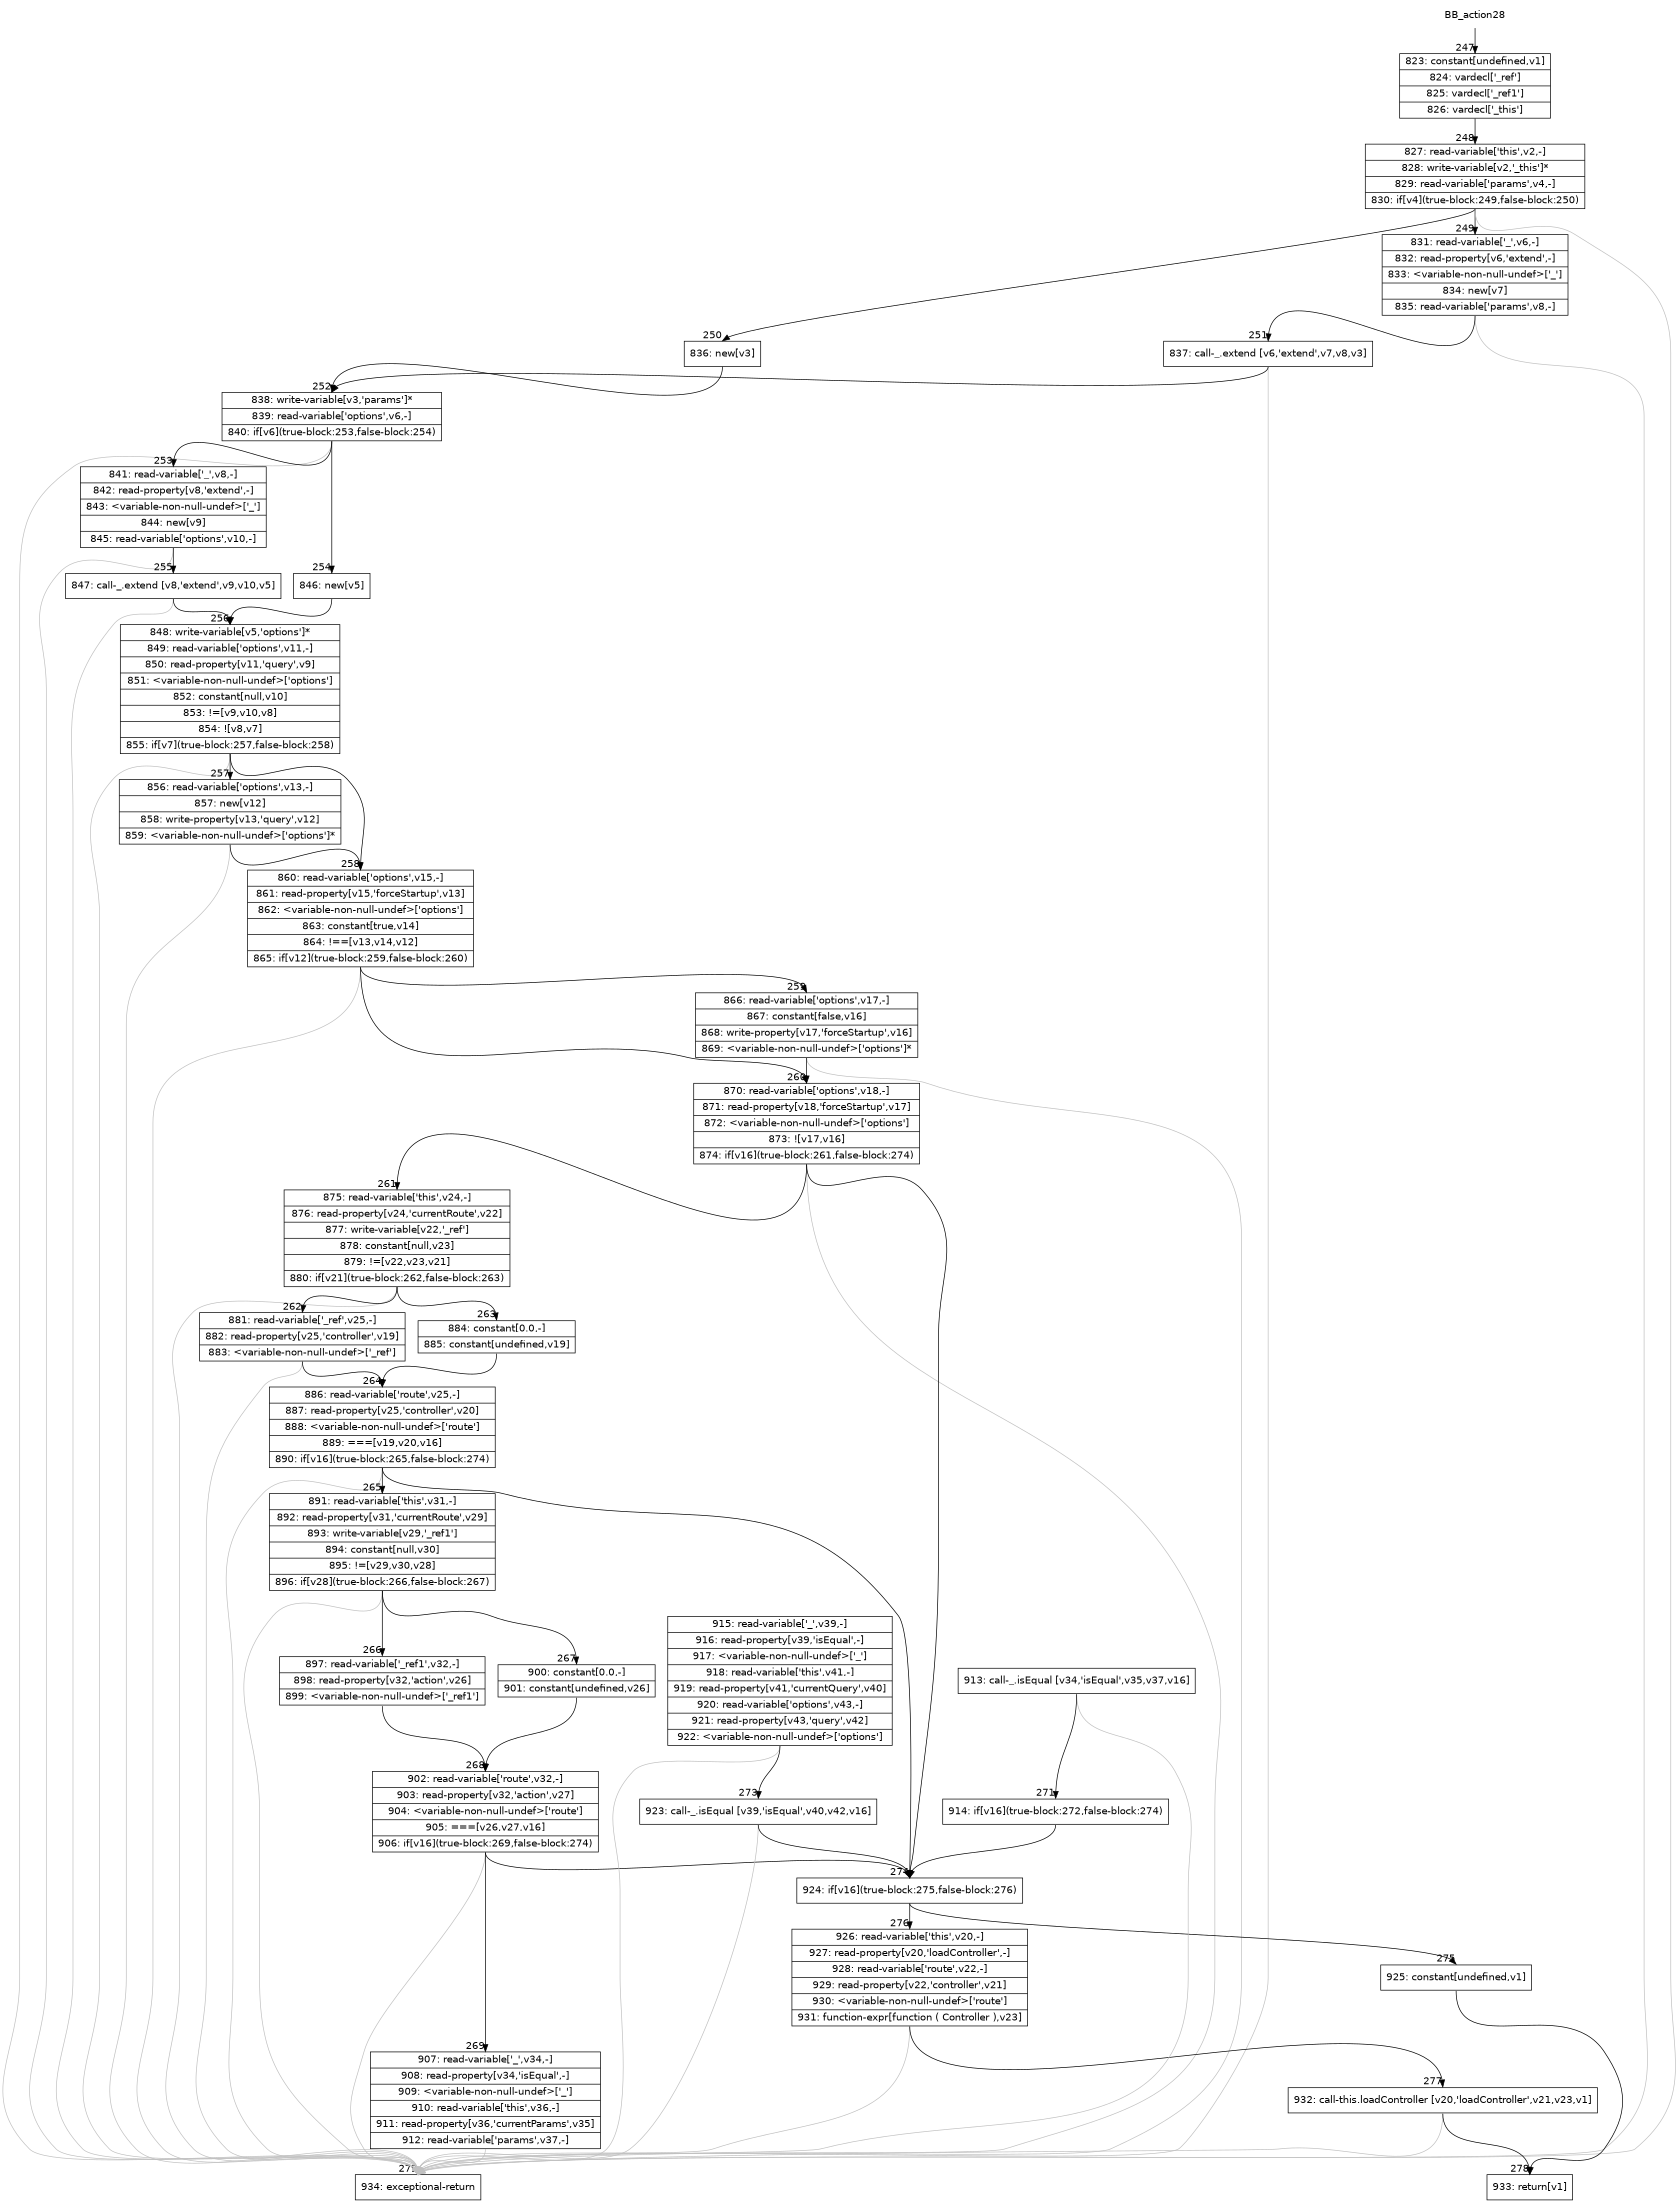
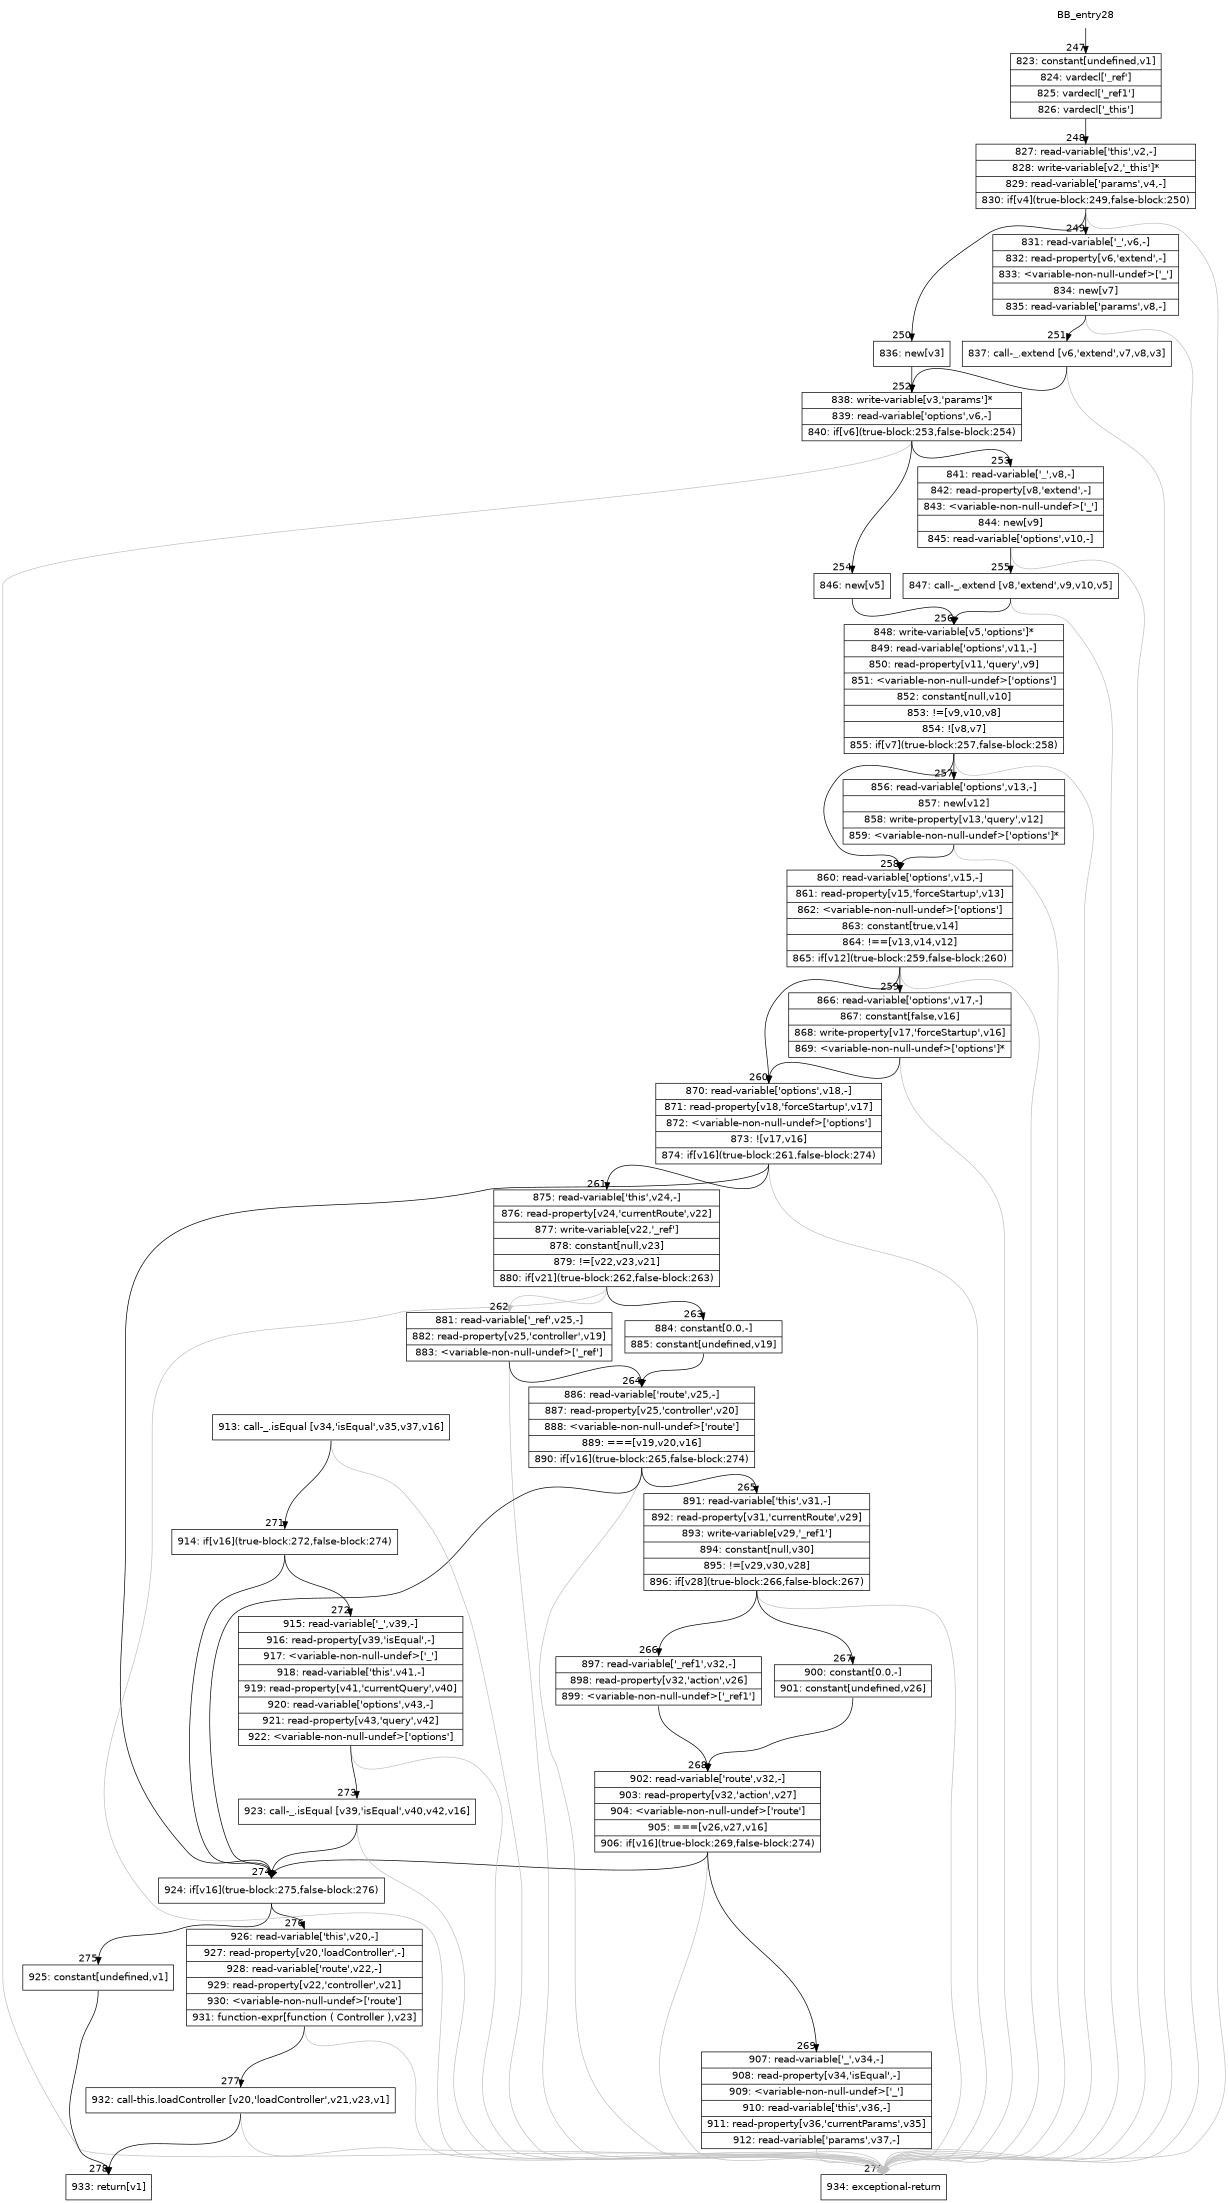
(1475, 15) -> (1086, 15)
(353, 1300) -> (551, 1298)
none -> (314, 1585)
